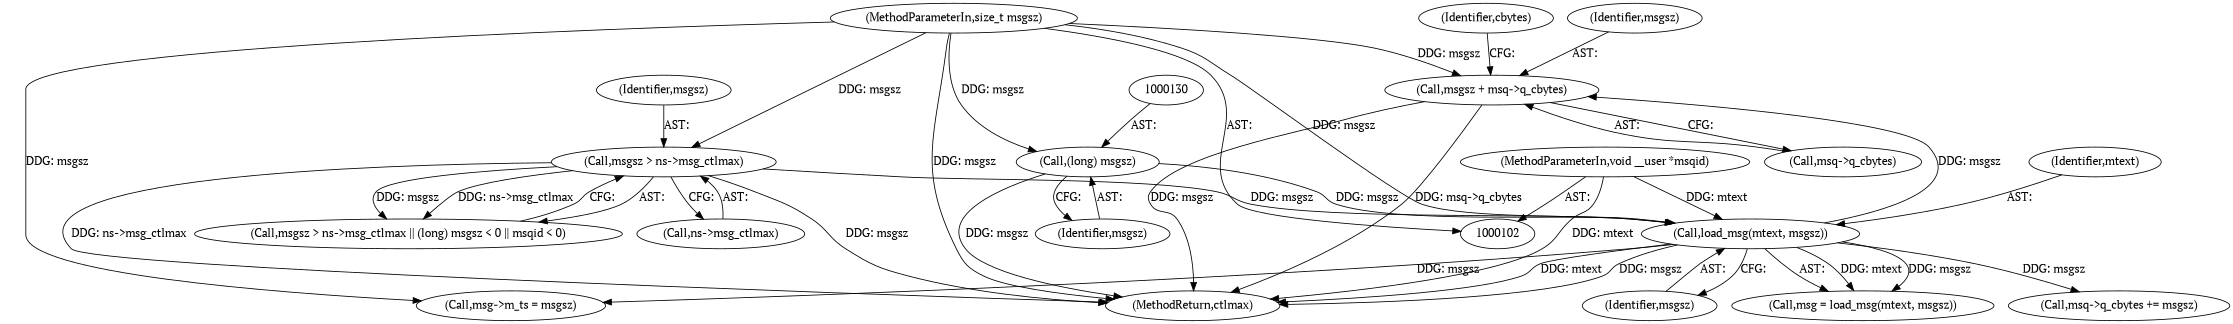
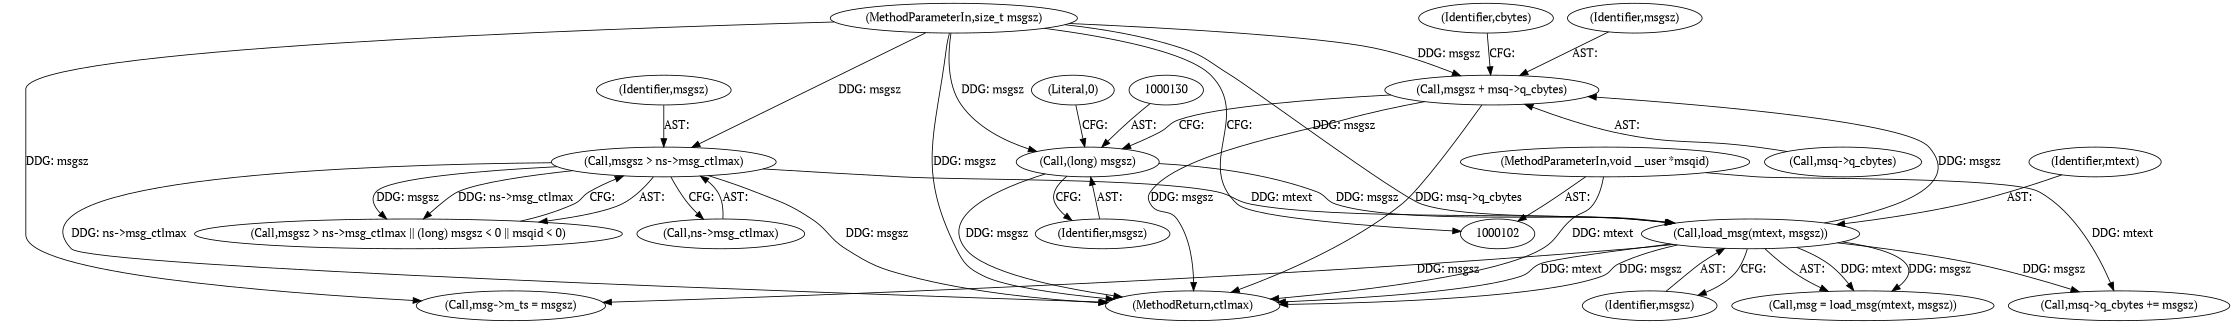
none -> (1073, 90)
(1241, 126) -> (1241, 126)
(1667, 126) -> (1257, 106)
(1674, 196) -> (1920, 180)
(1282, 198) -> (1282, 198)
